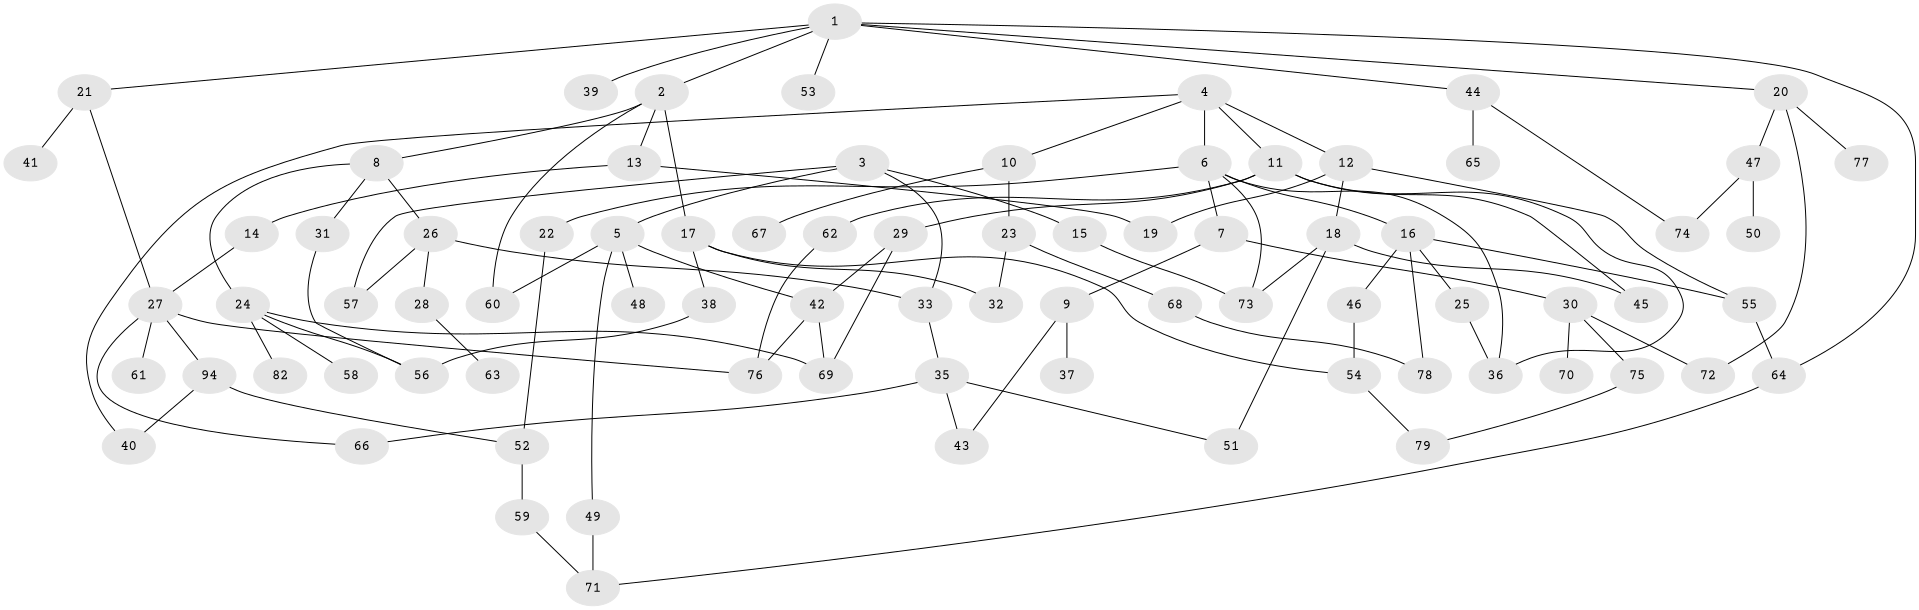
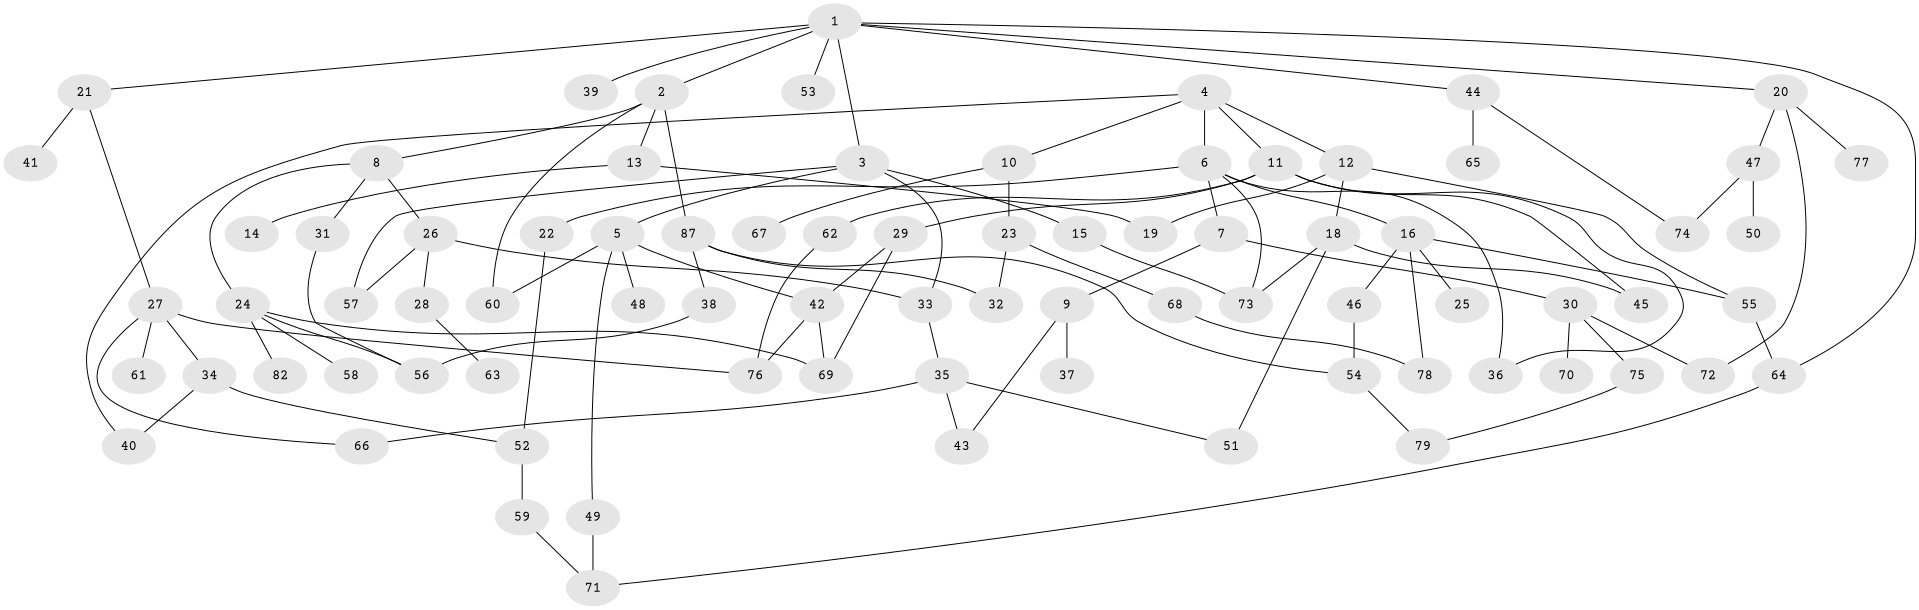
none -> (849, 92)
(688, 234) -> (688, 234)
(203, 269) -> none
(1479, 340) -> none
(209, 376) -> (209, 376)
